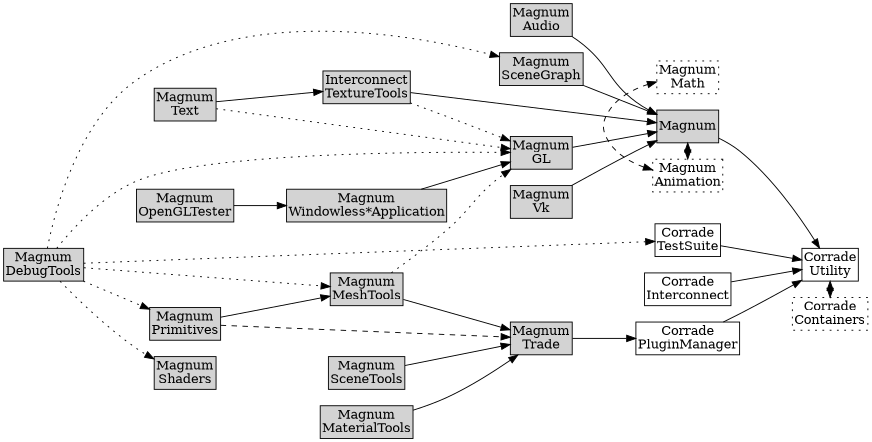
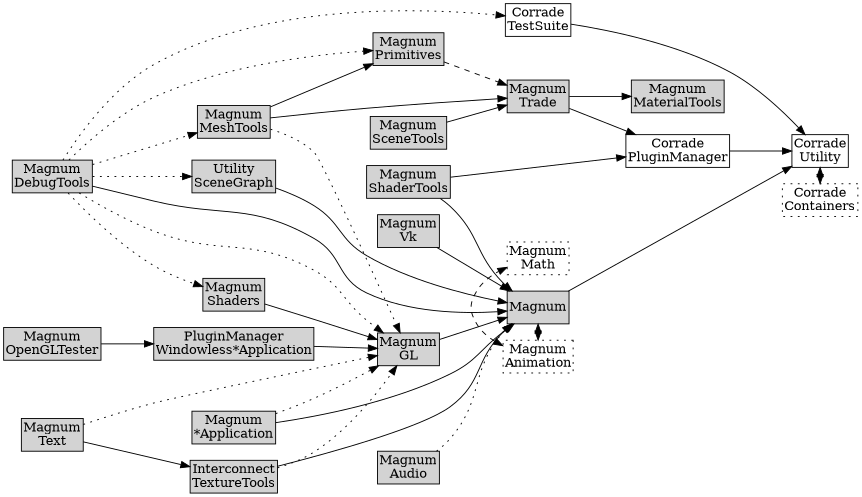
(541, 69) -> (234, 176)
(609, 74) -> (474, 393)
none -> (408, 182)
(367, 206) -> (234, 344)
none -> (306, 234)
(688, 289) -> none
(271, 308) -> (317, 87)
none -> (317, 320)
(464, 389) -> (596, 96)
none -> (234, 428)
